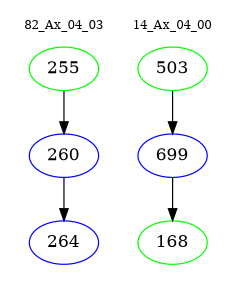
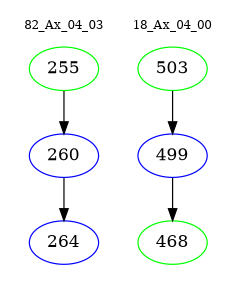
(173, 26) -> (173, 26)
(173, 156) -> (173, 156)
(173, 243) -> (173, 243)
